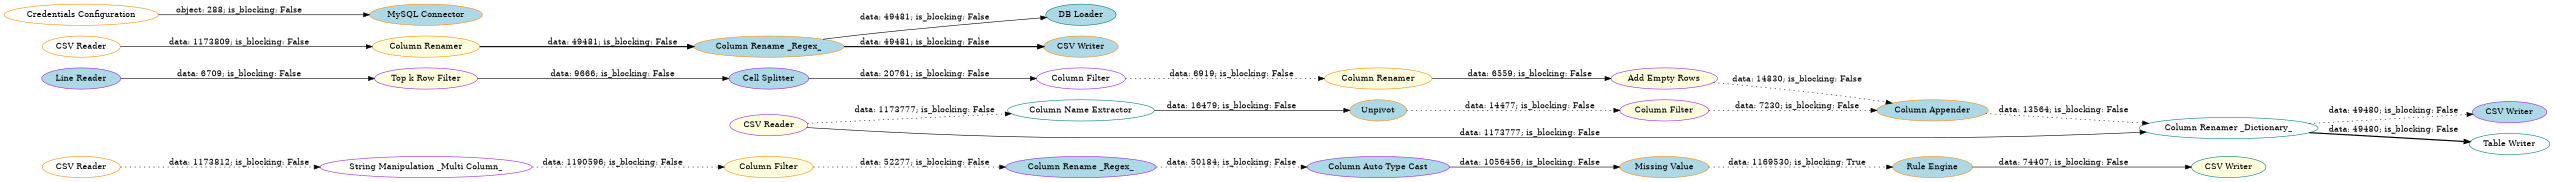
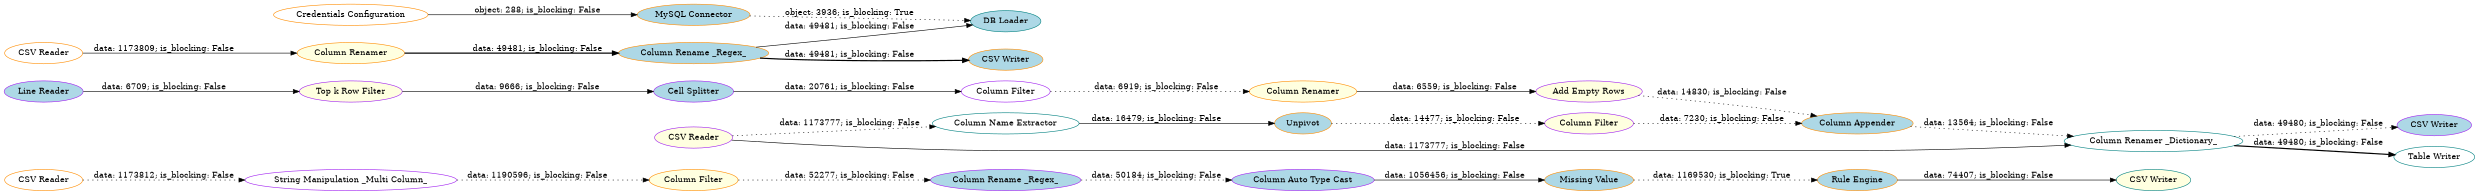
none -> (857, 18)
